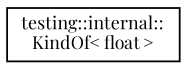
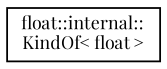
(93, 35) -> (84, 35)
